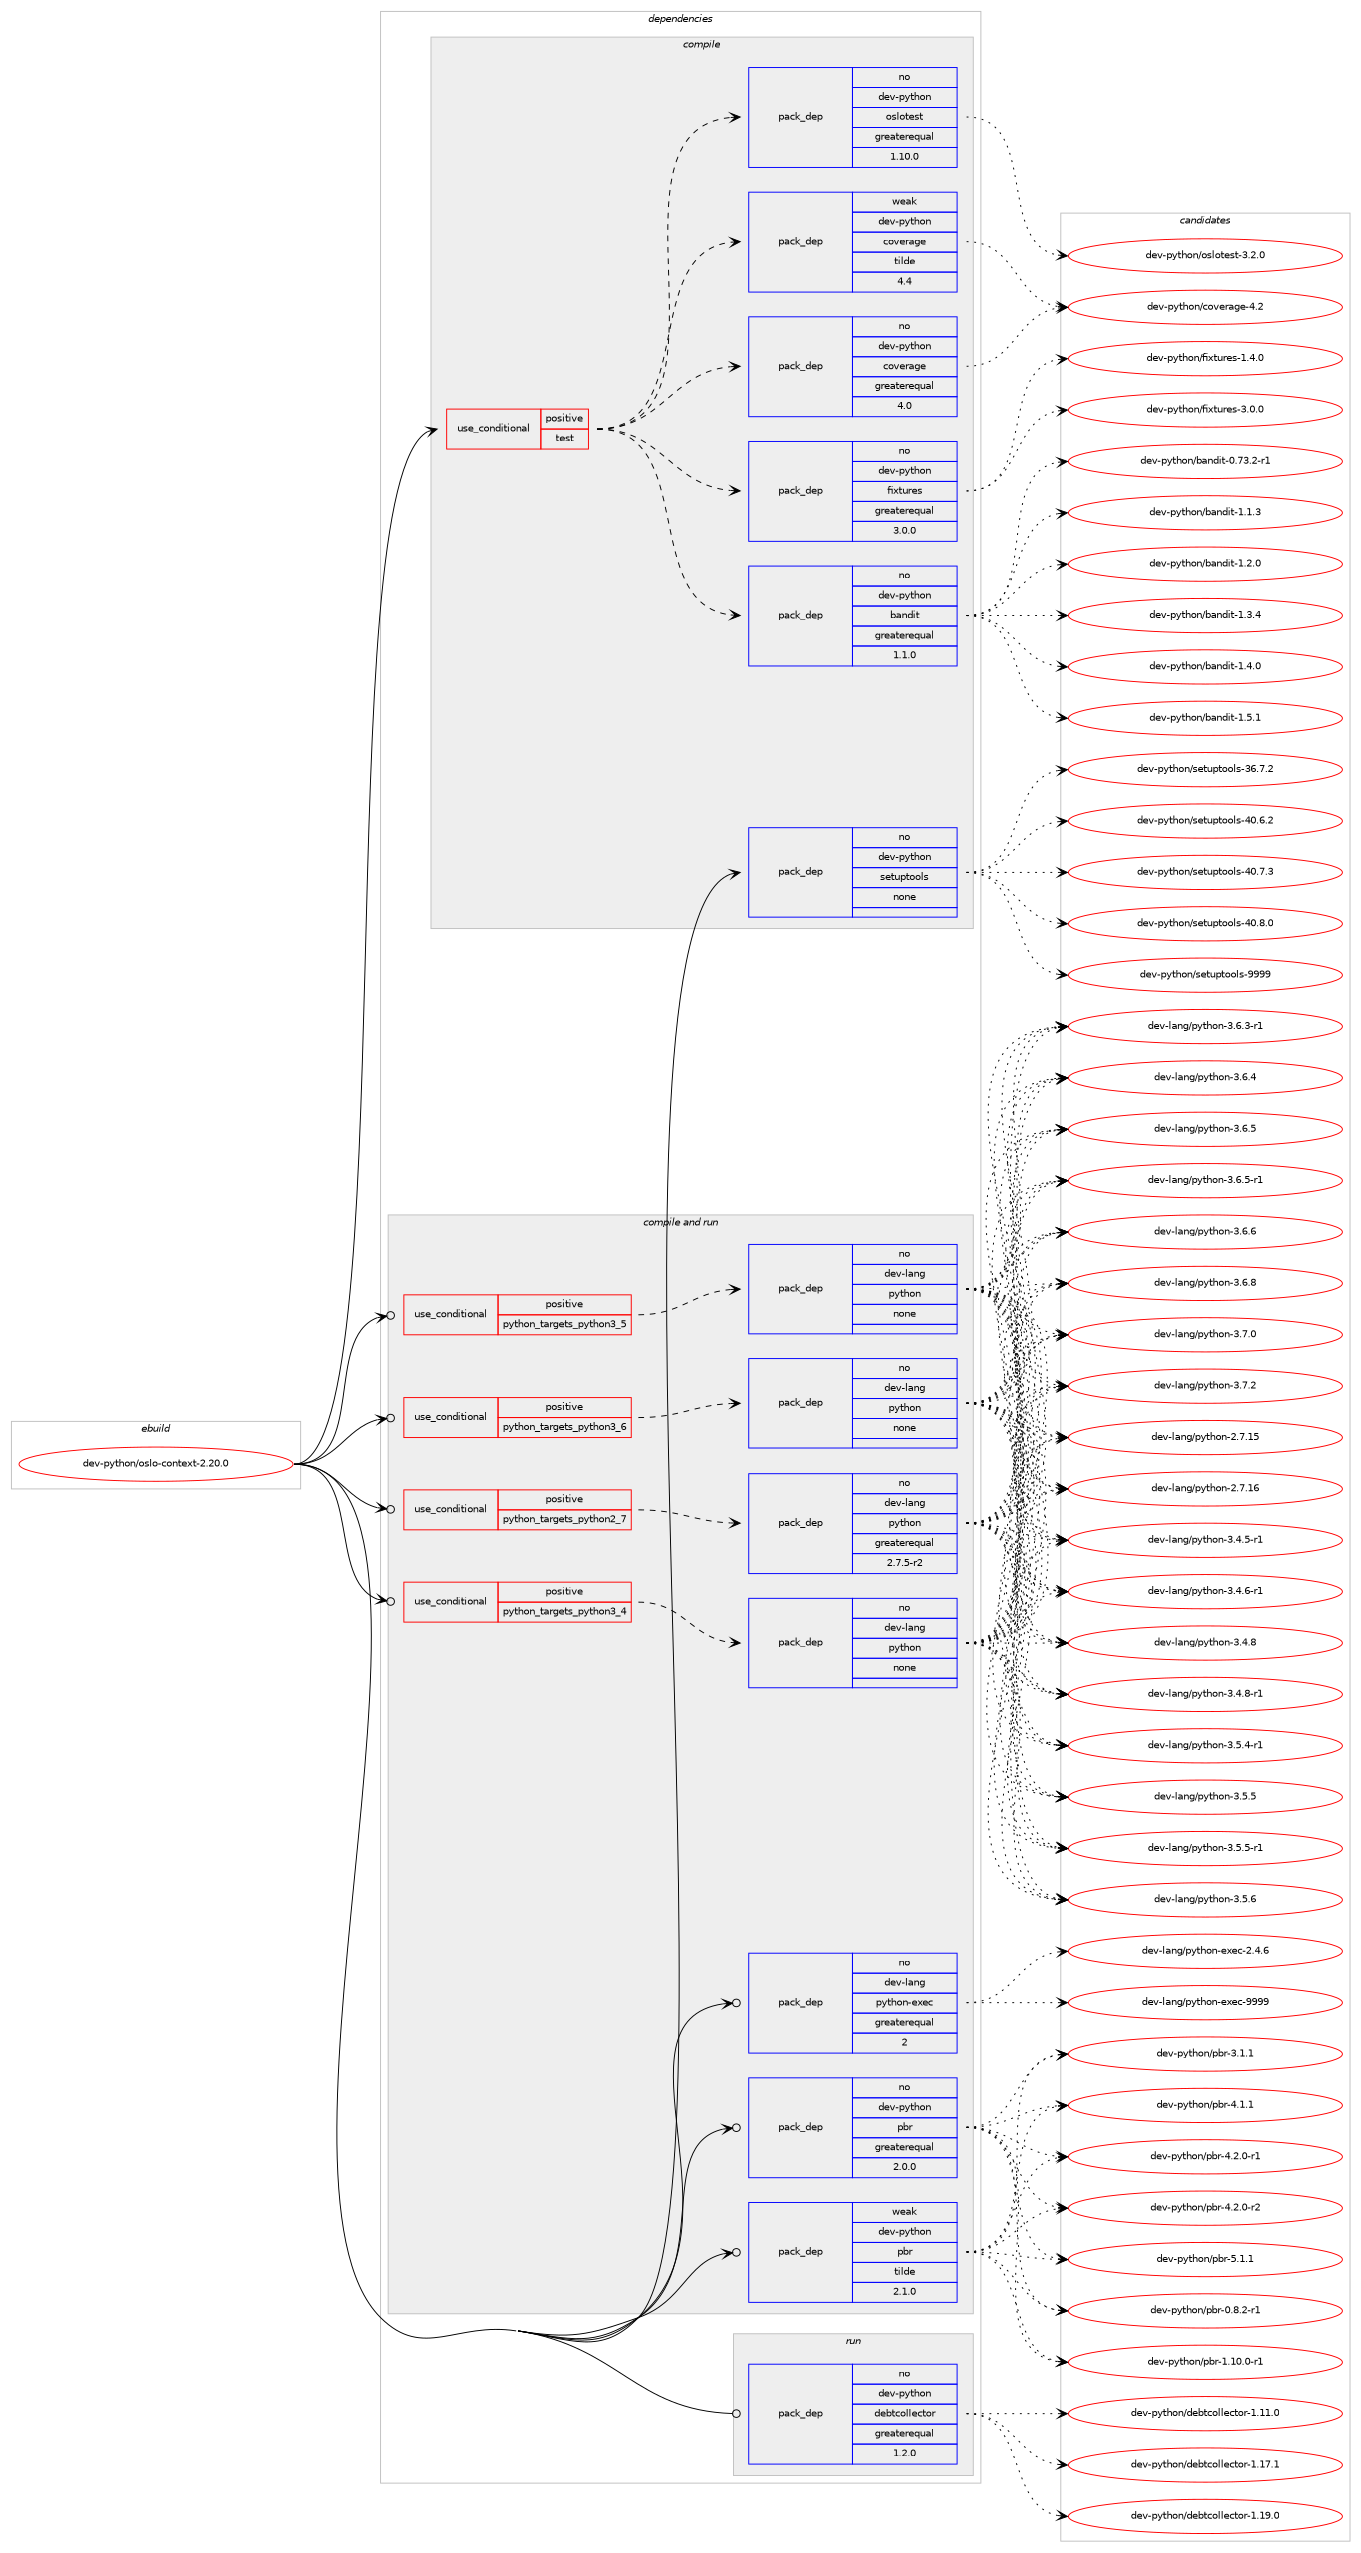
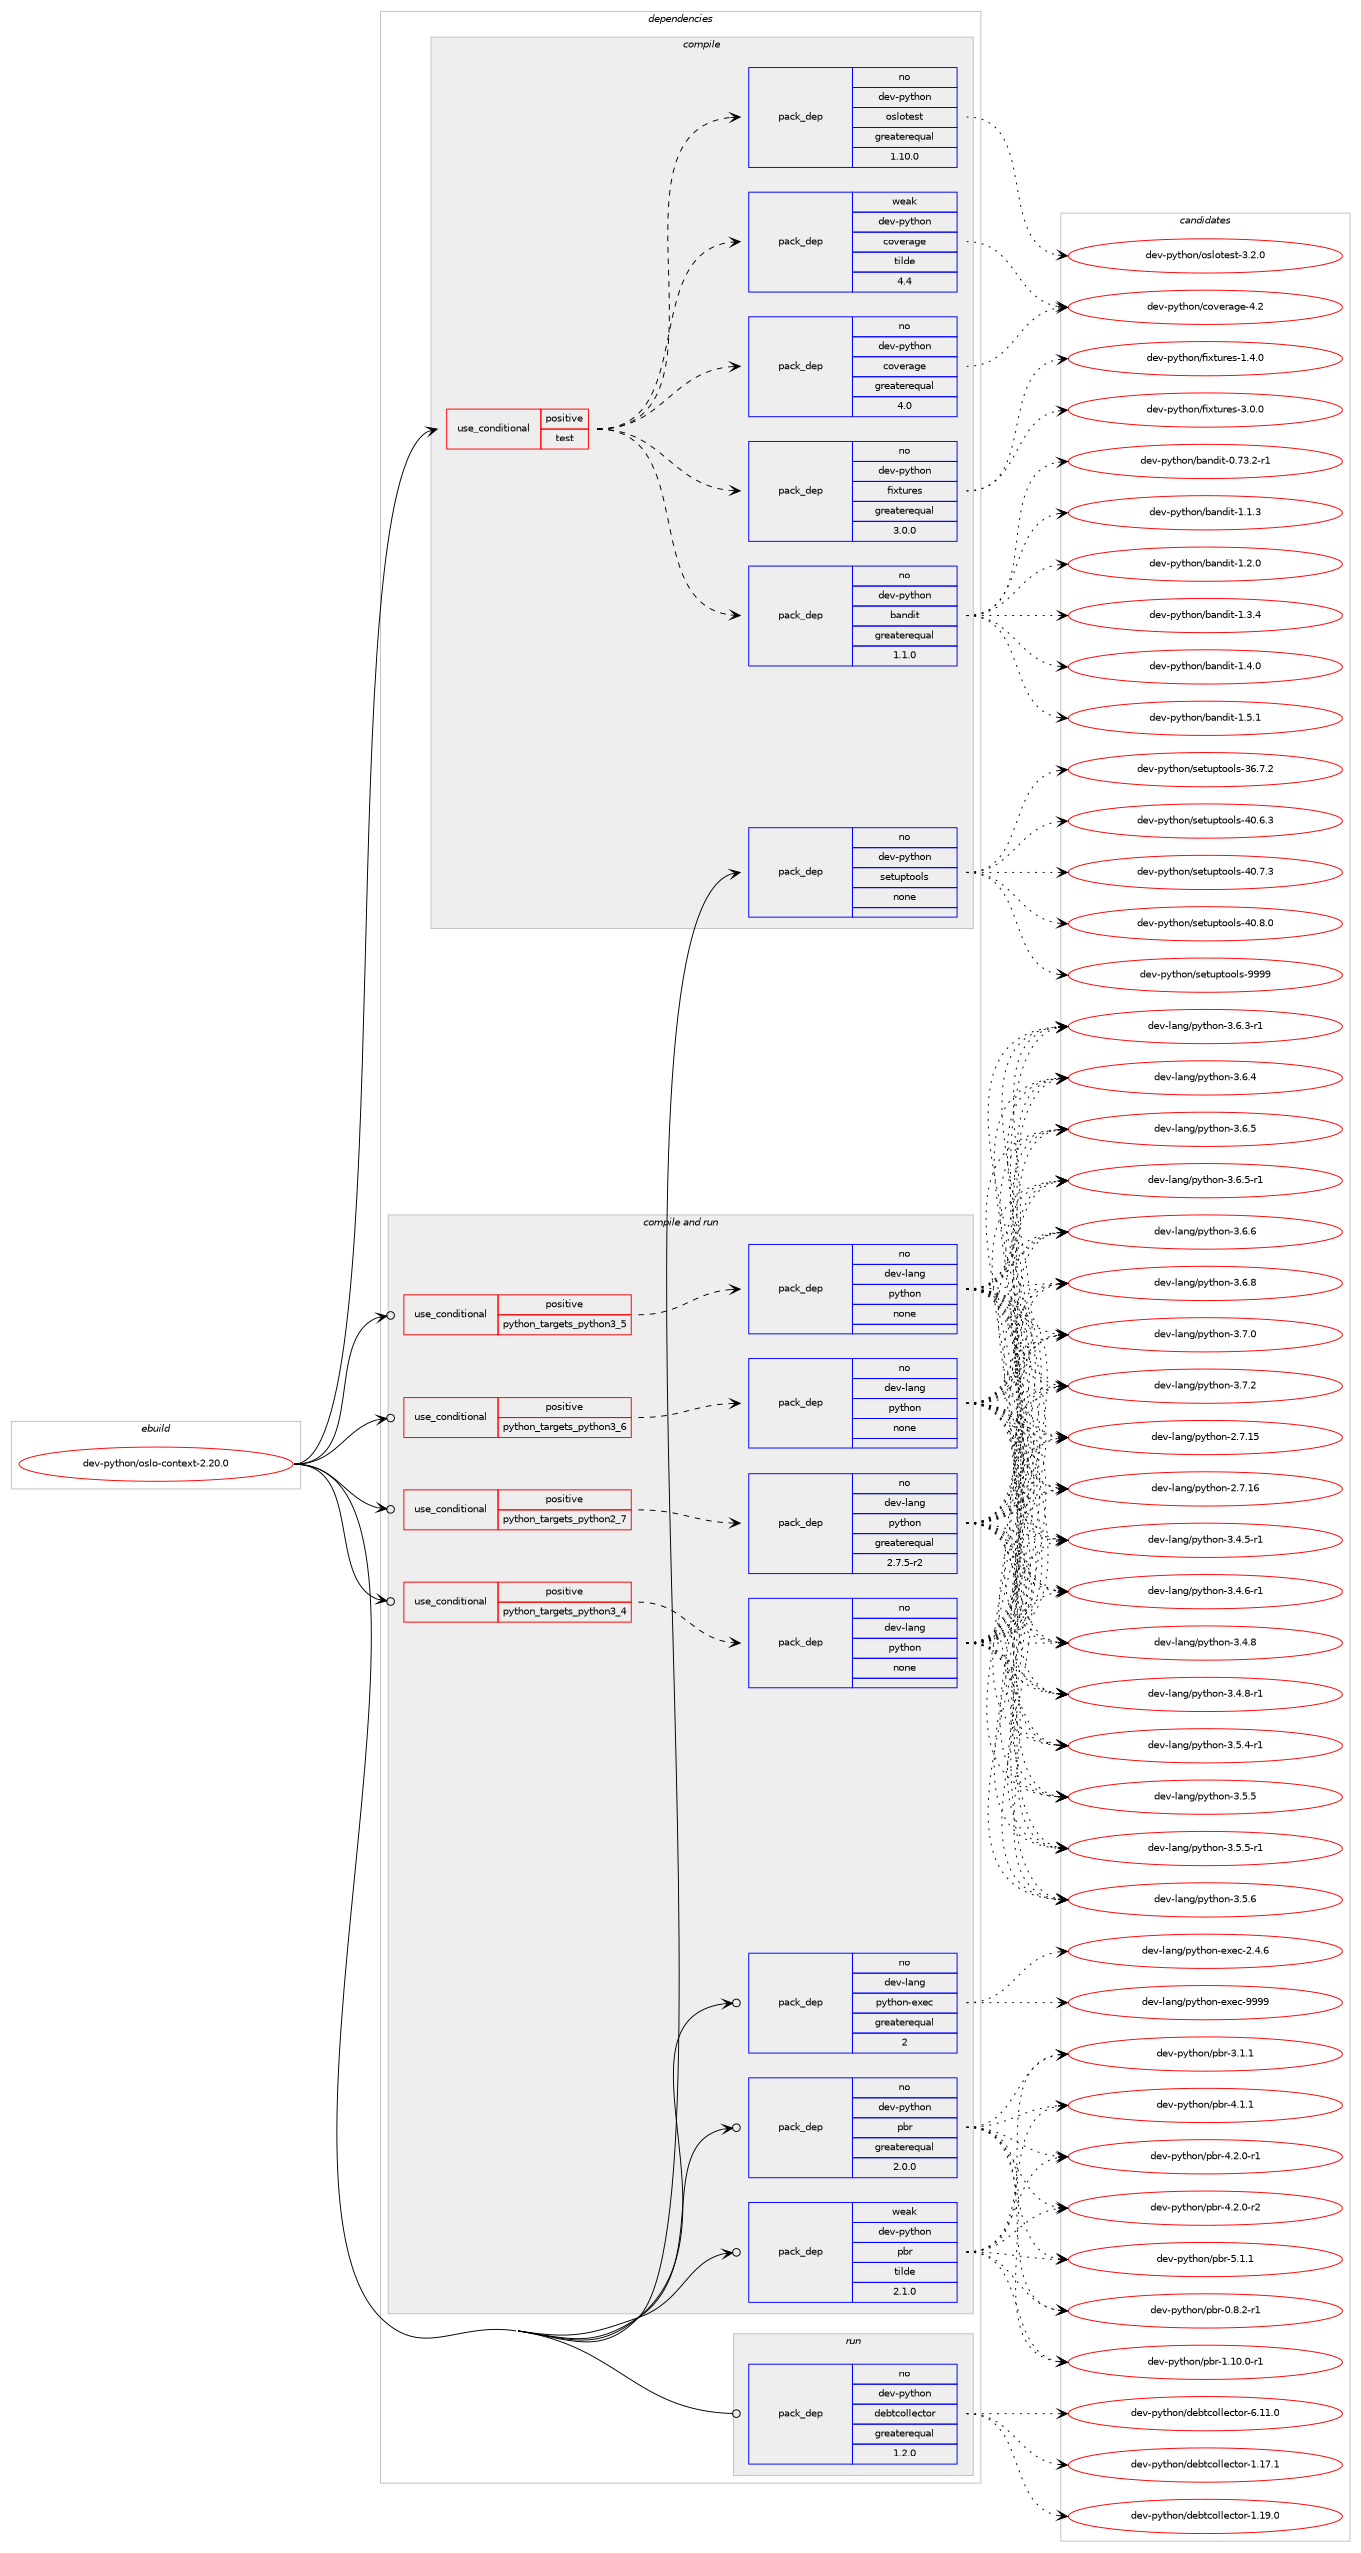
(1205, 821) -> (1205, 821)
(1205, 2414) -> (1205, 2414)
